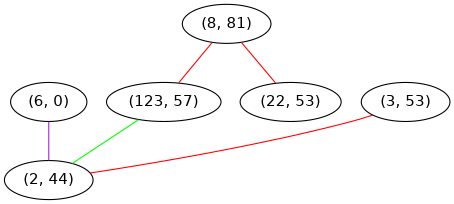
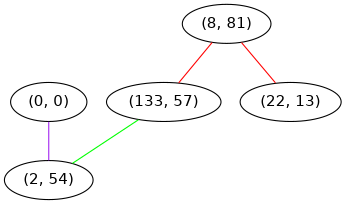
(49, 102) -> (49, 102)
(164, 102) -> (164, 102)
(291, 102) -> (291, 102)
(406, 102) -> none
(49, 180) -> (49, 180)
